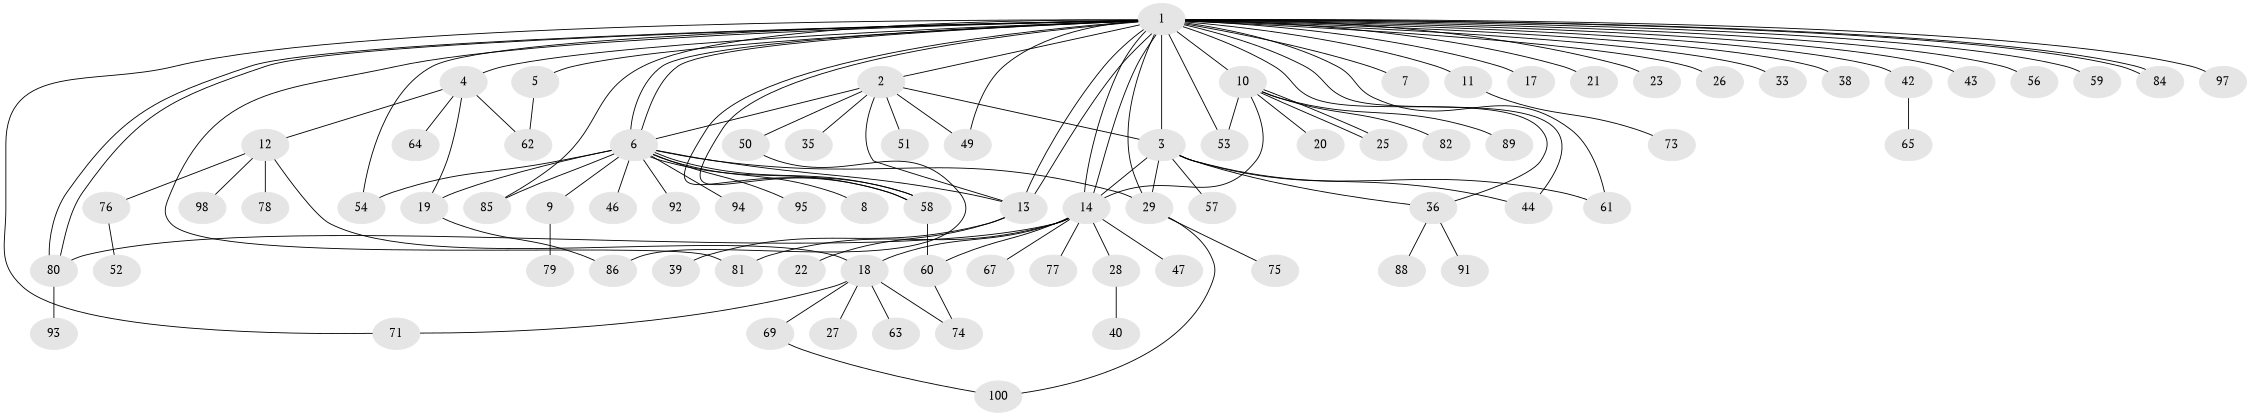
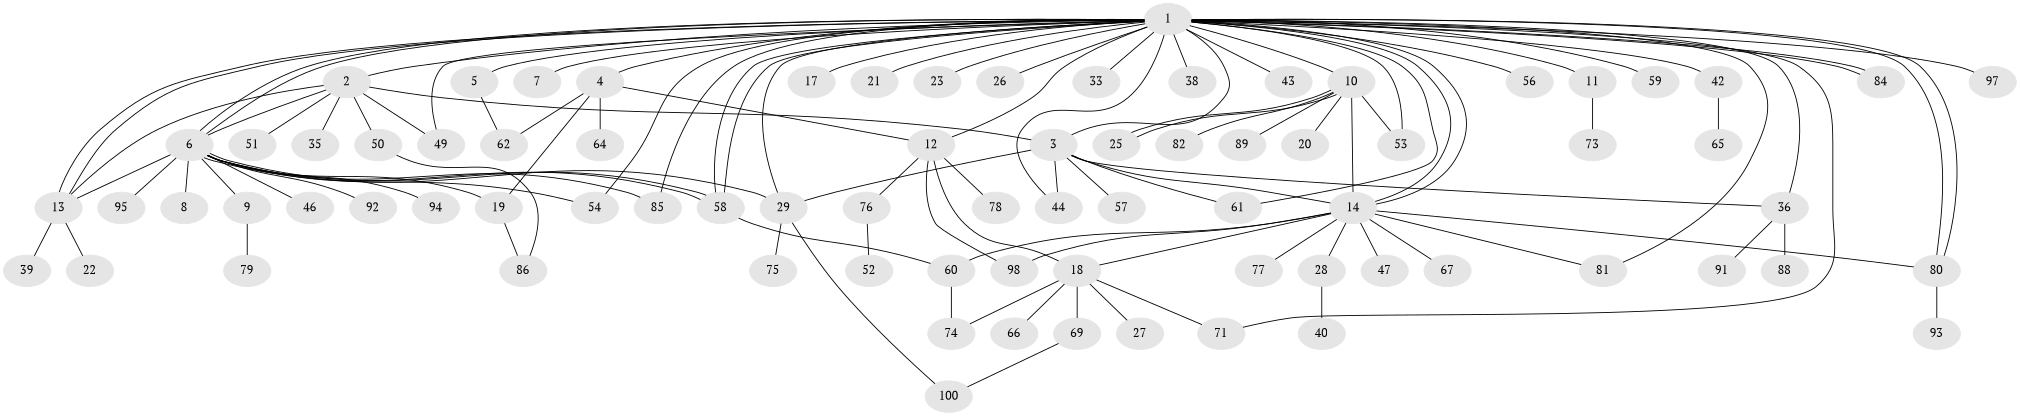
none -> (1049, 81)
none -> (1113, 239)
(896, 334) -> (1014, 334)
